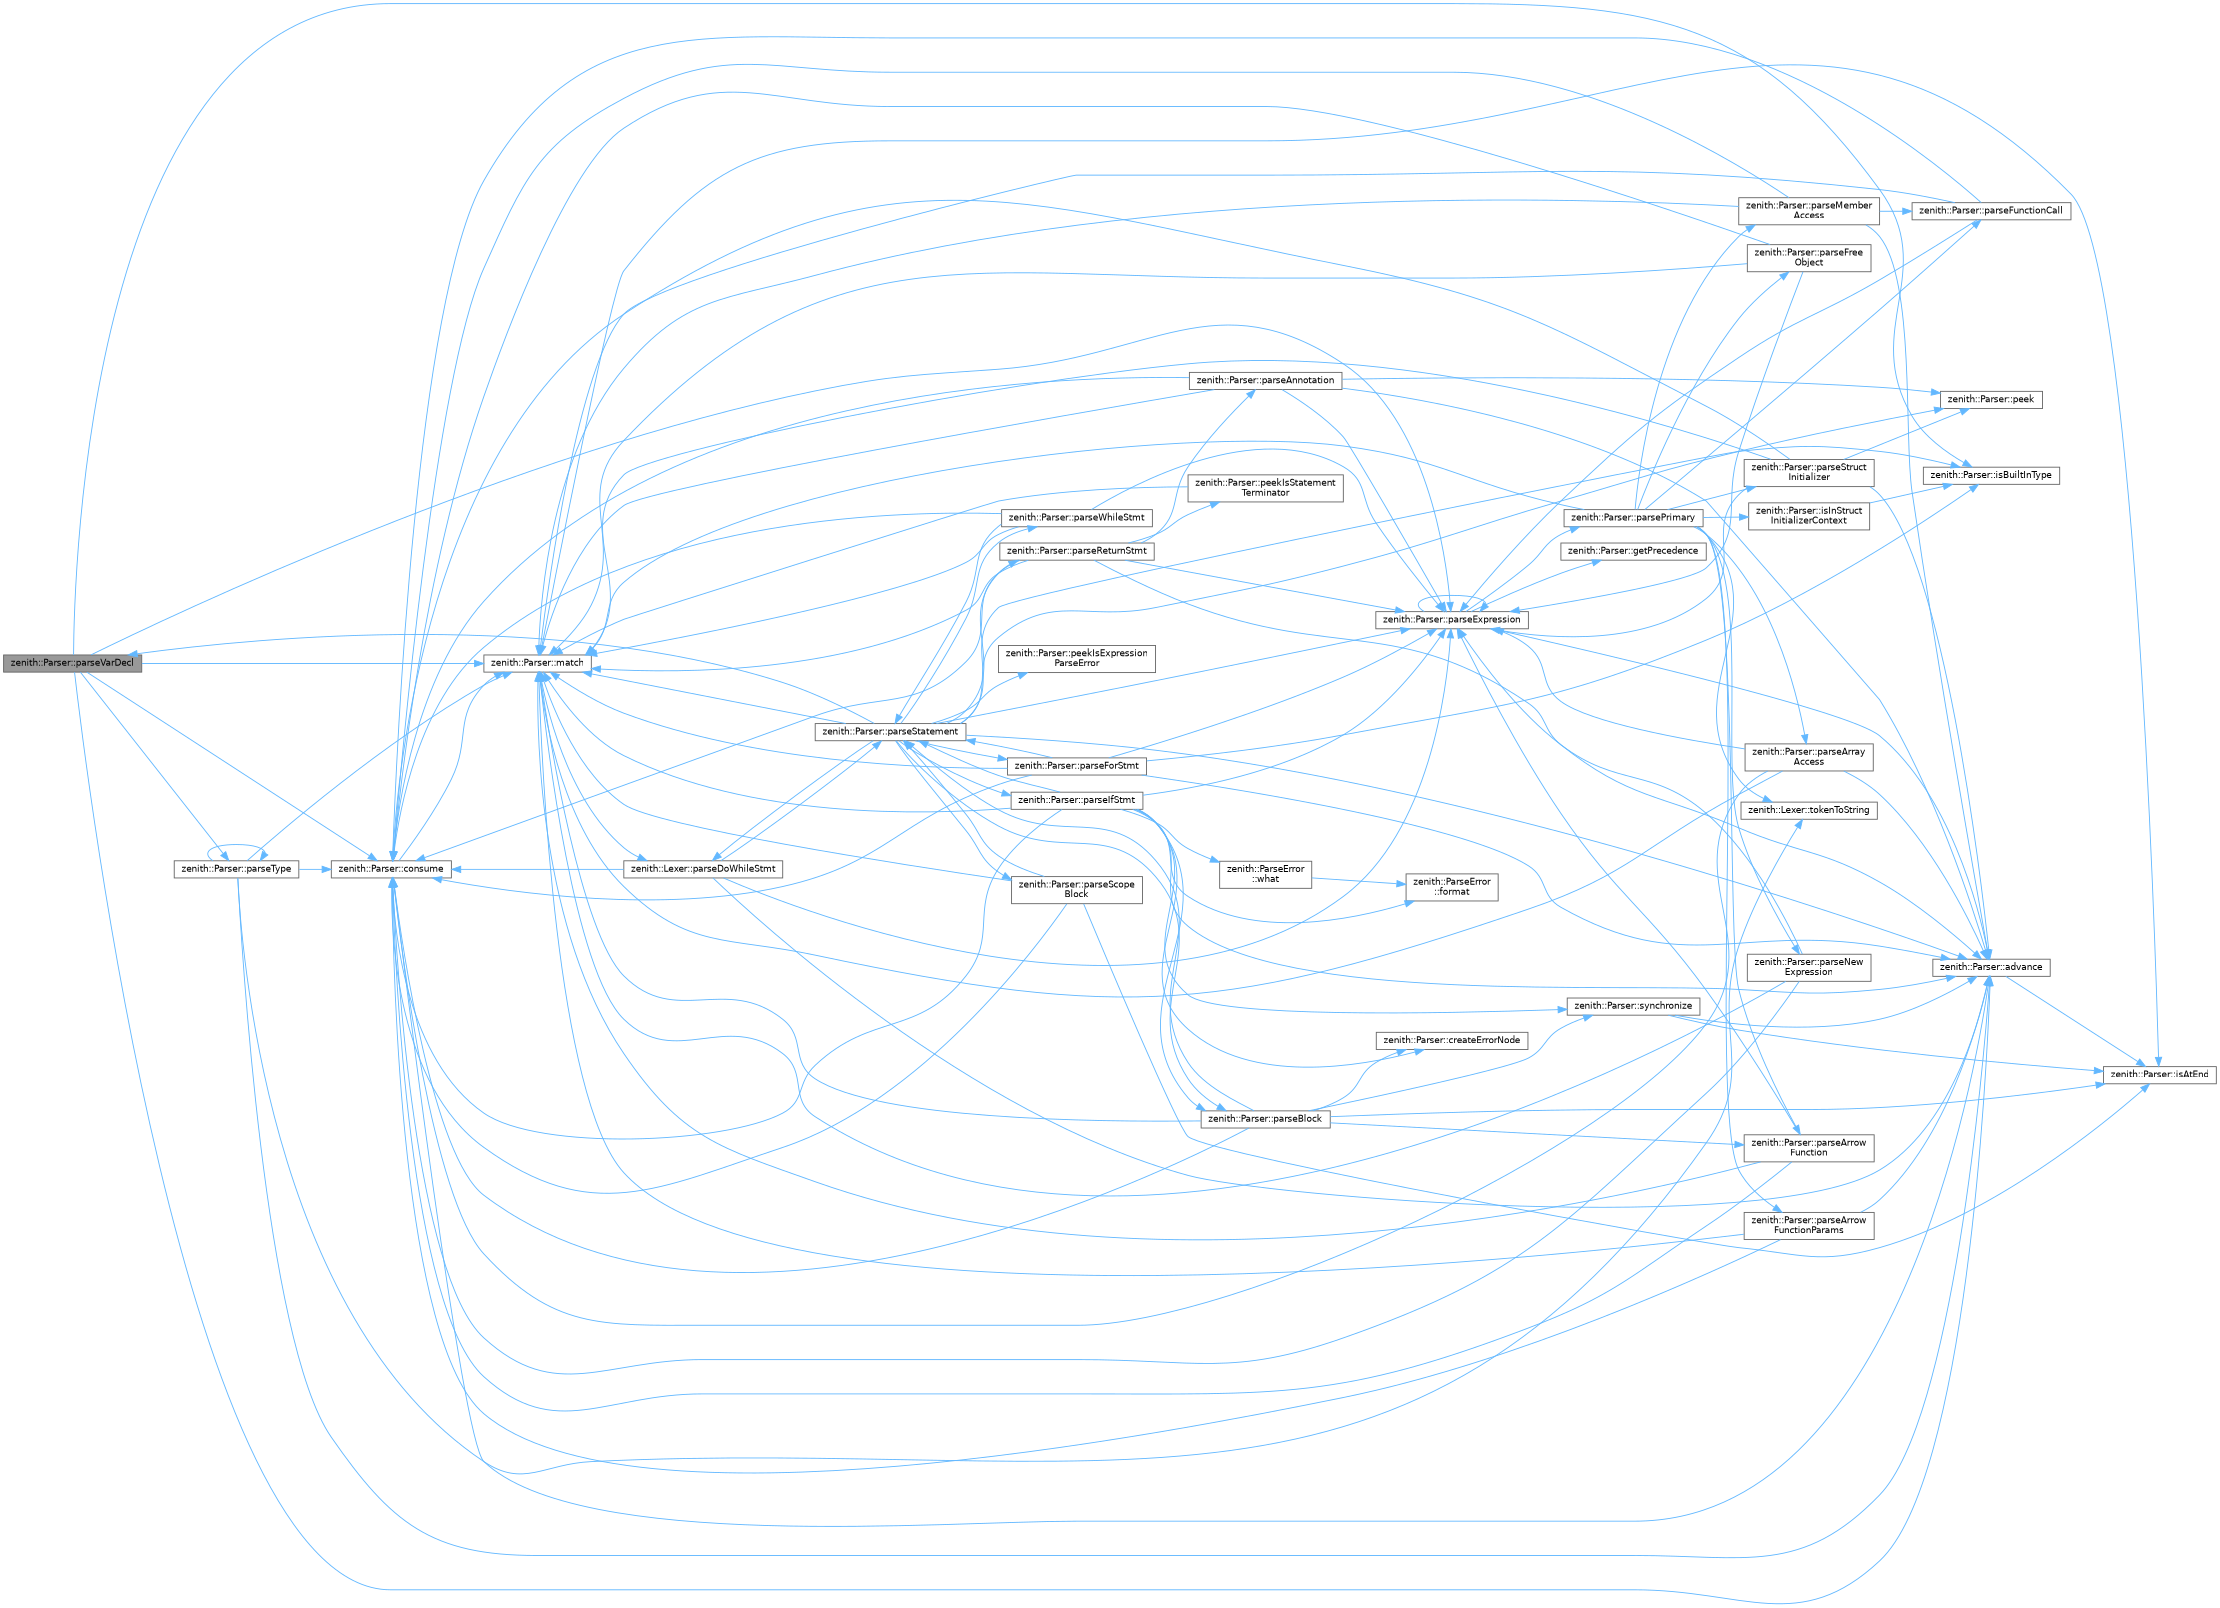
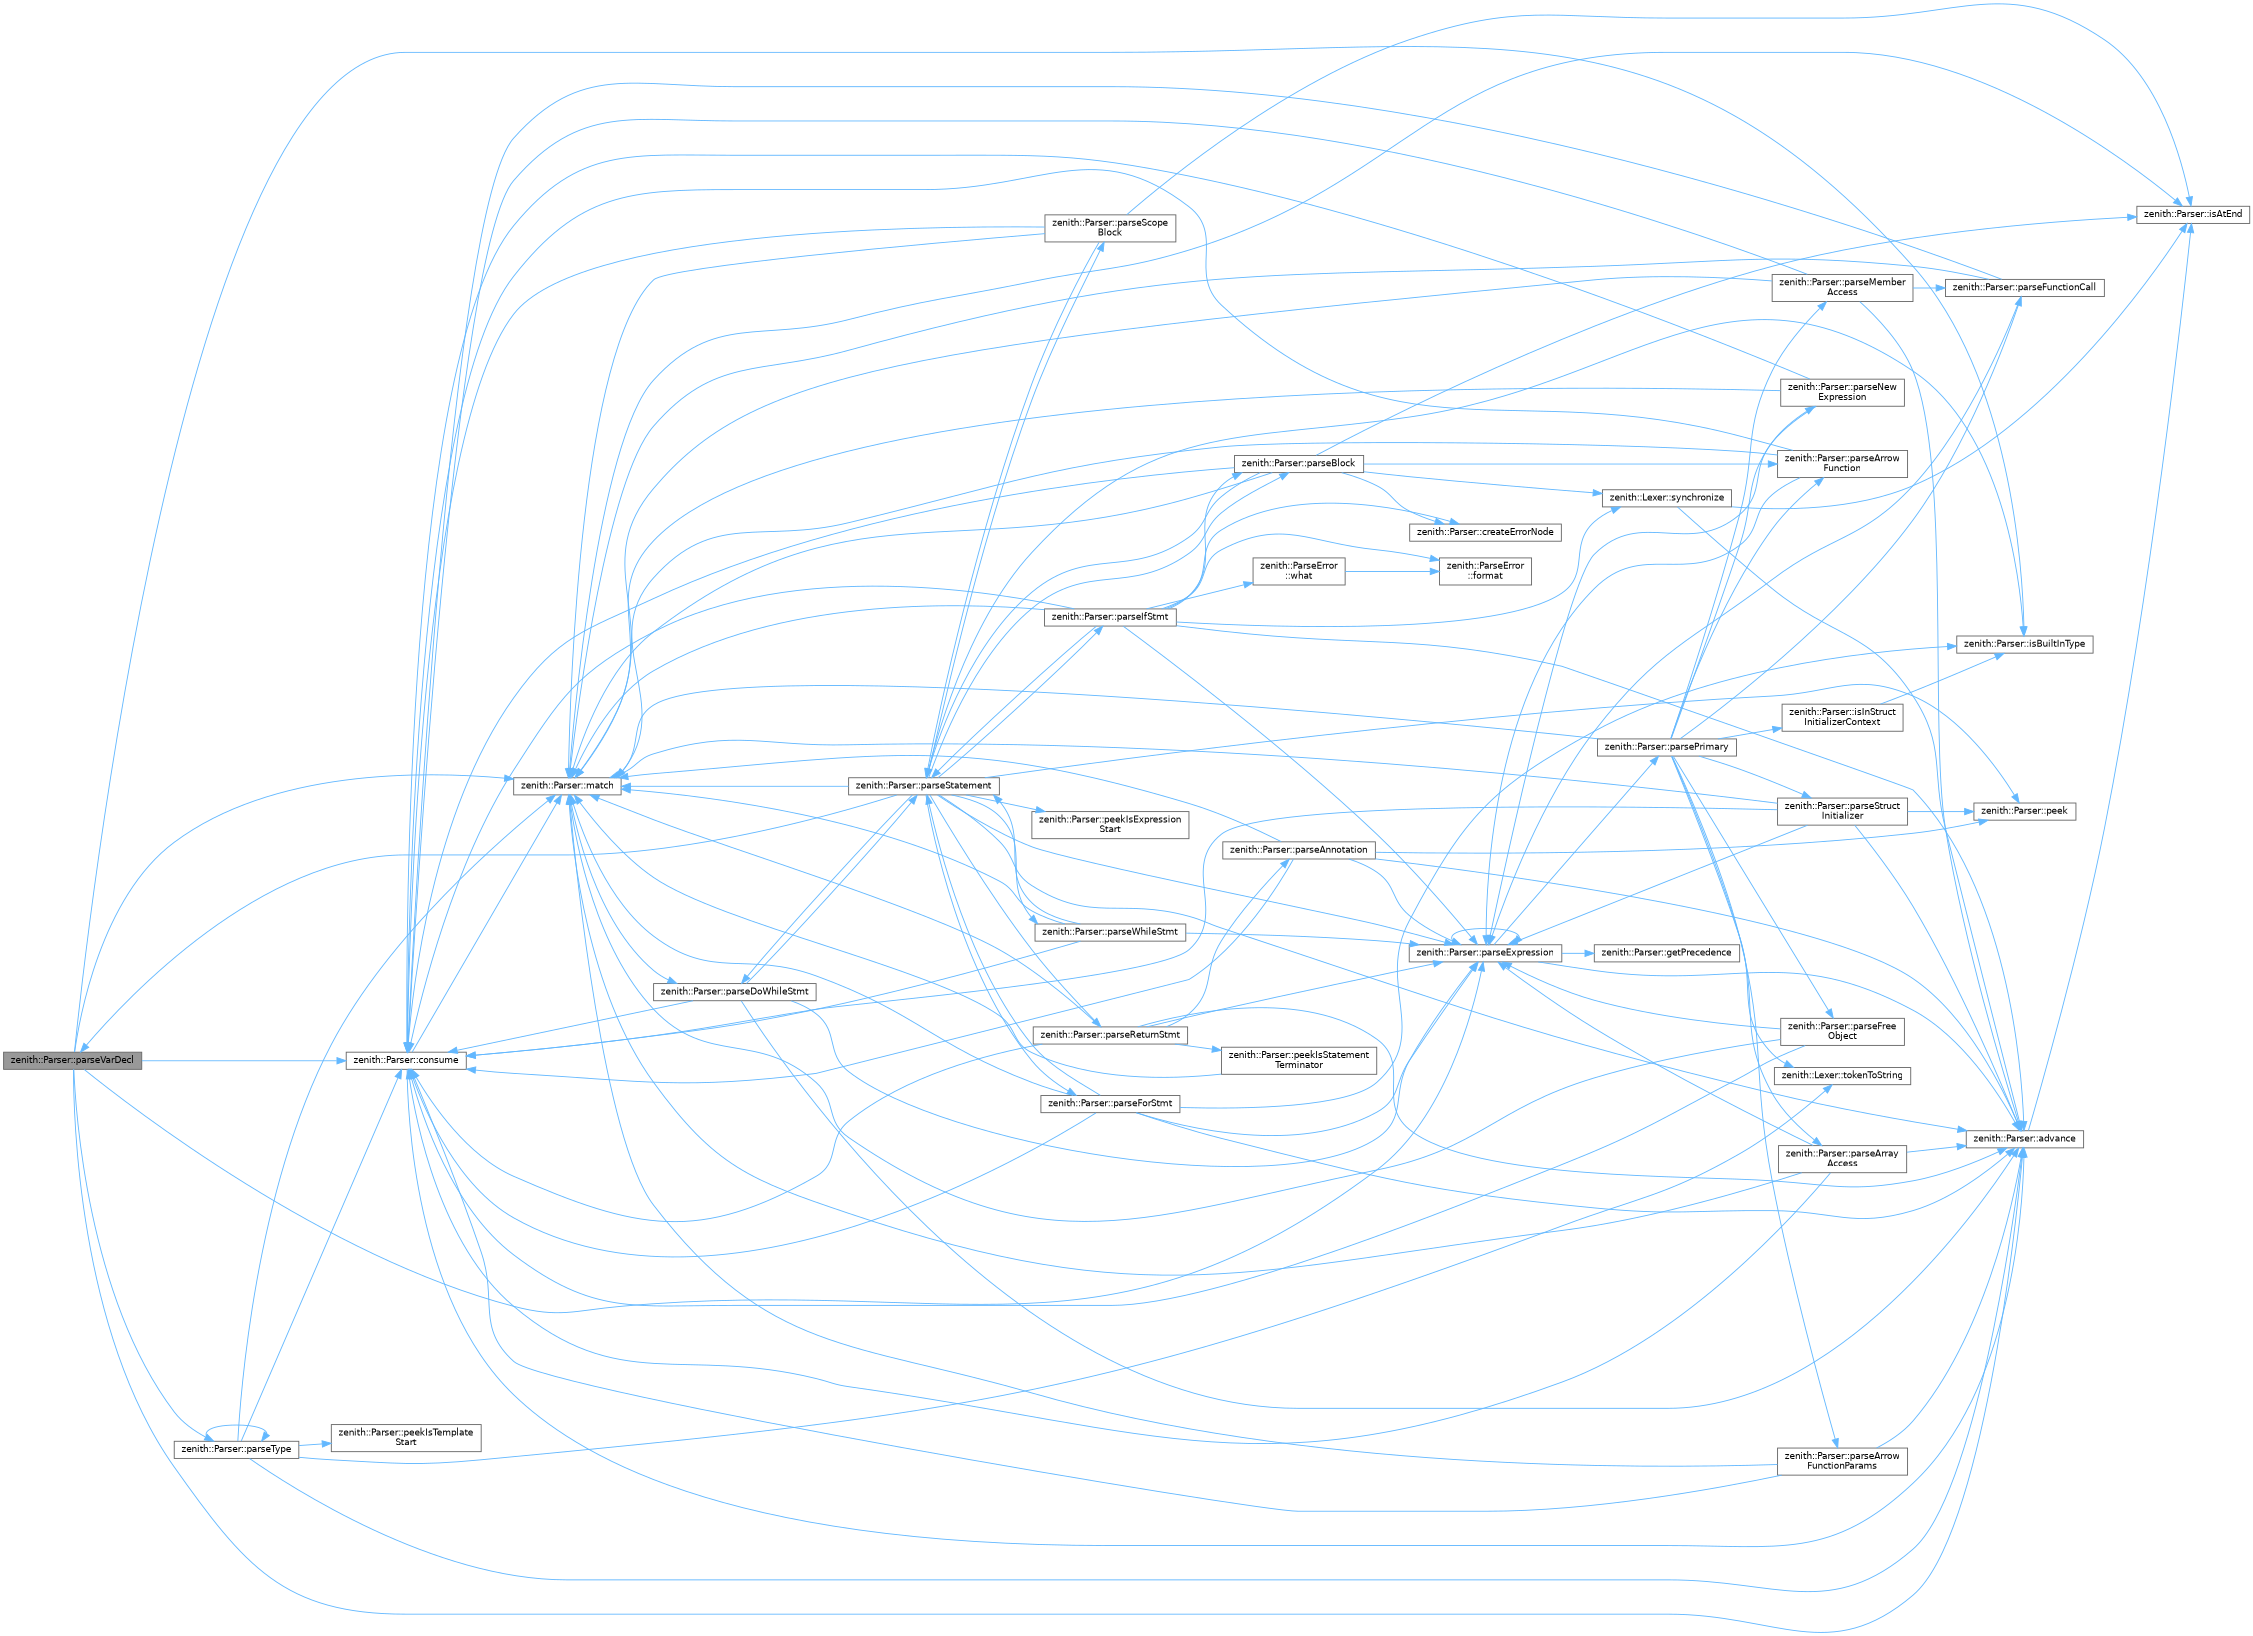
(1077, 659) -> (1110, 825)
(703, 869) -> (735, 992)
(1634, 1007) -> (1667, 498)
none -> (406, 1438)
